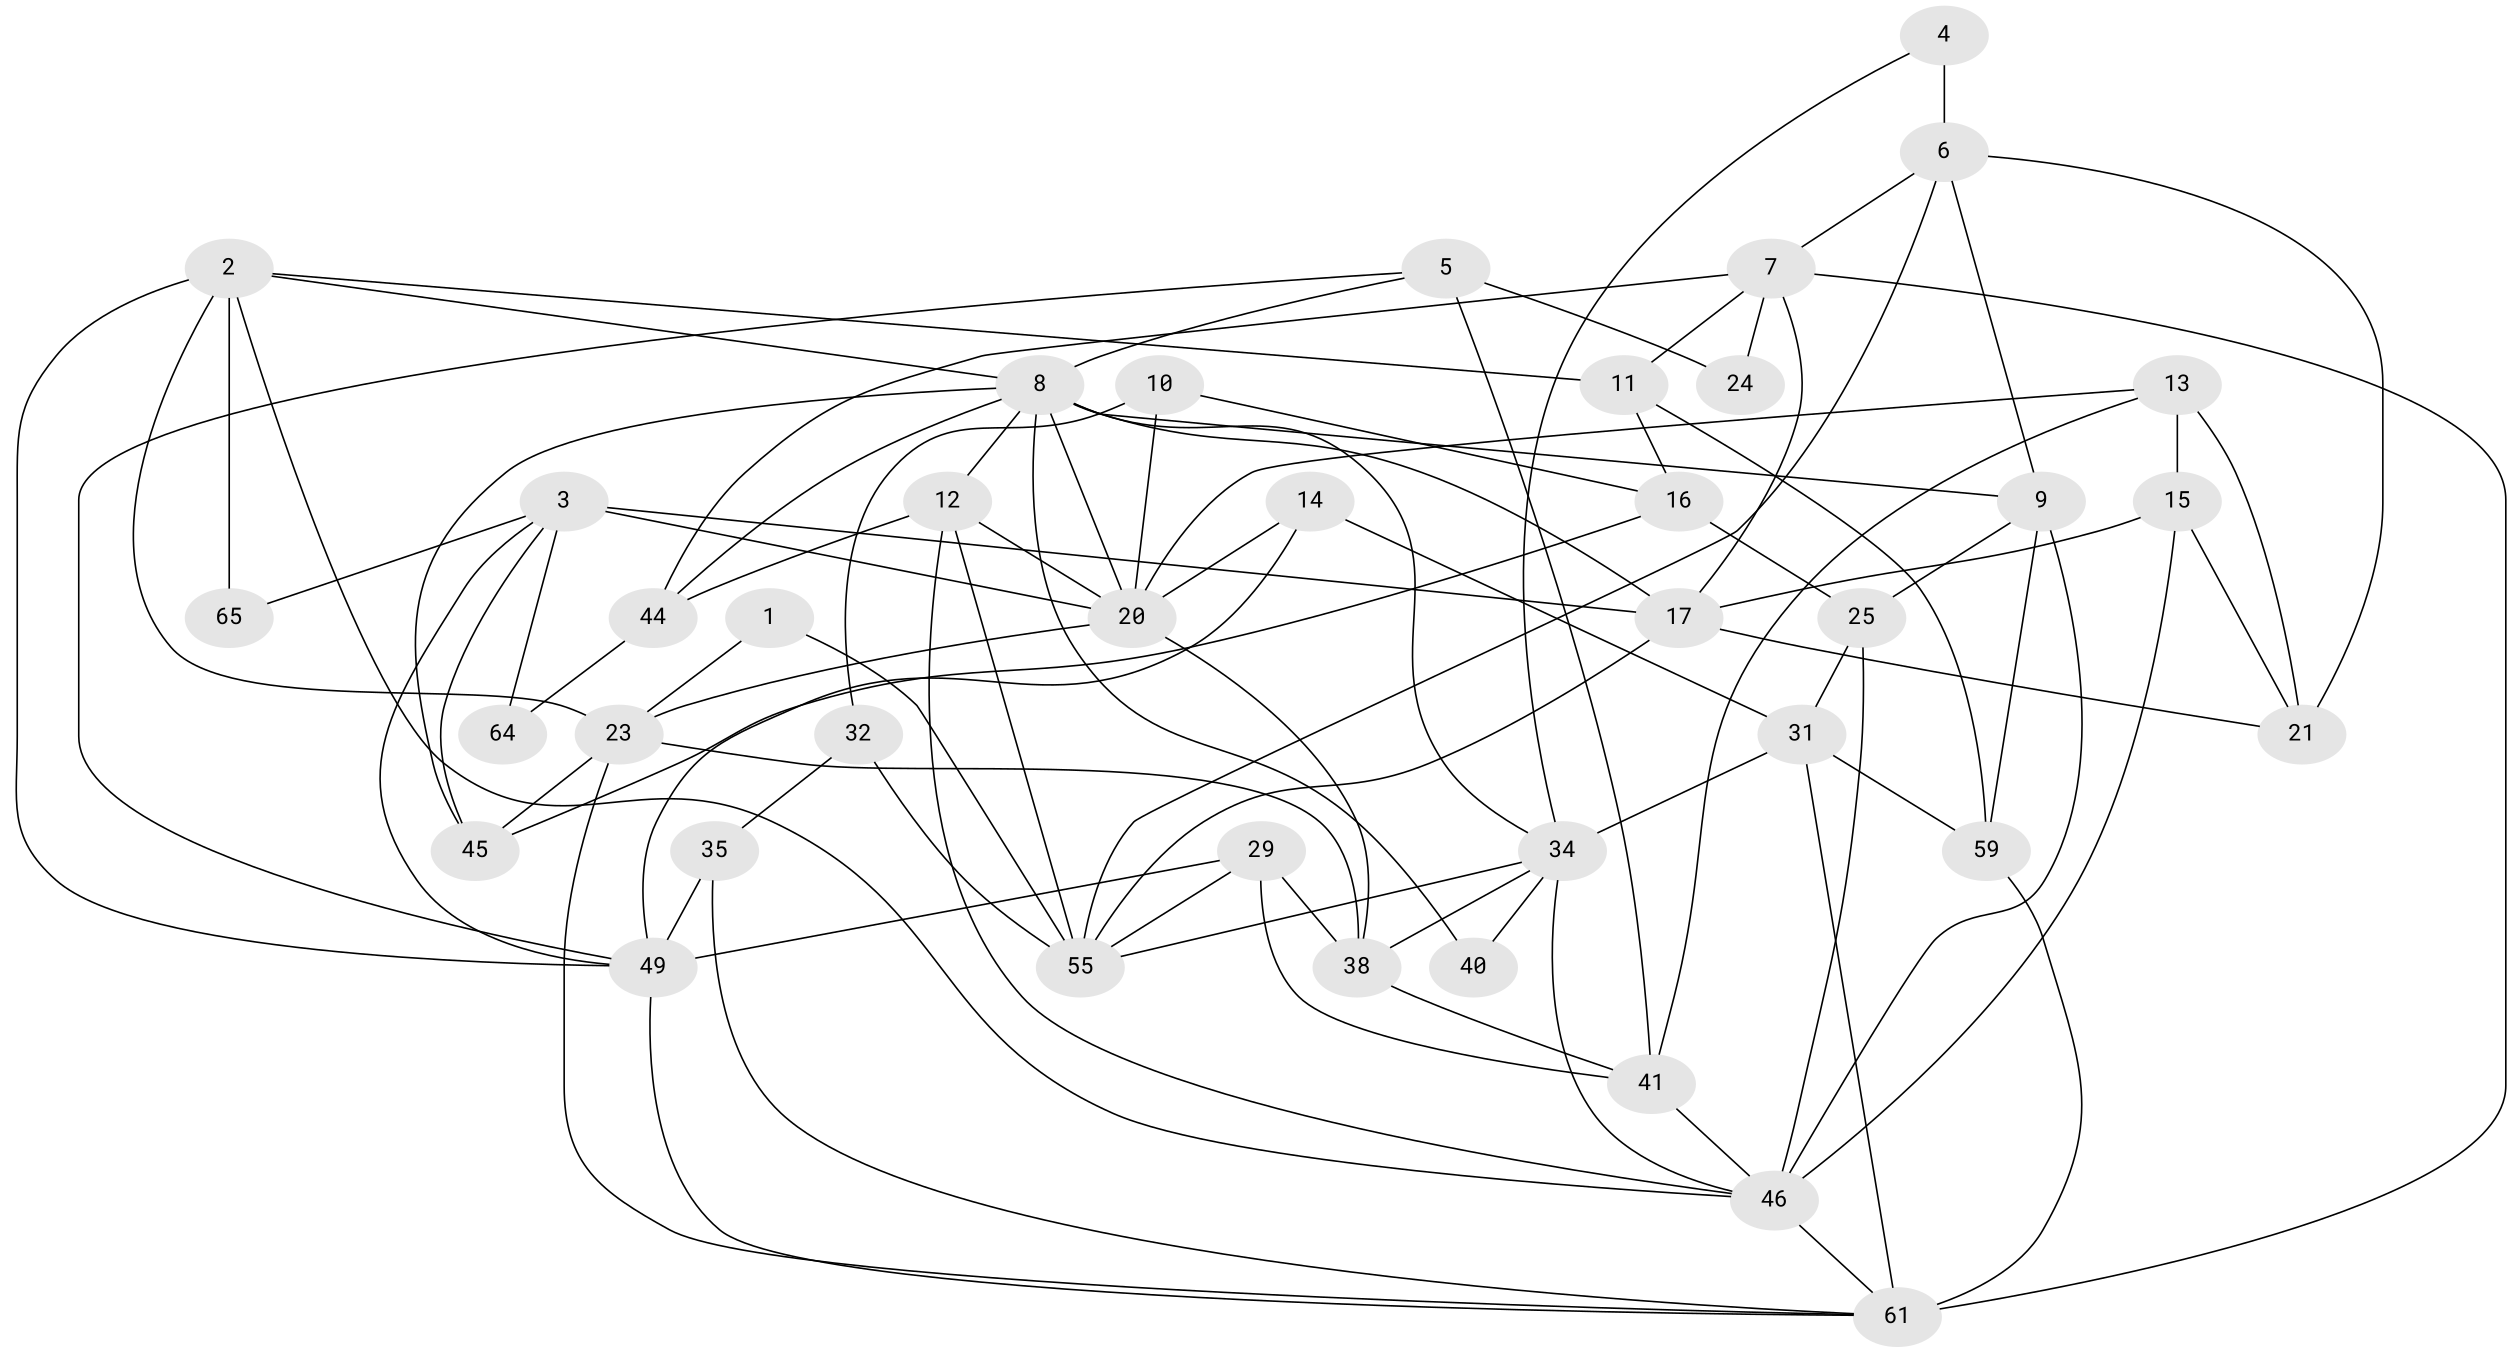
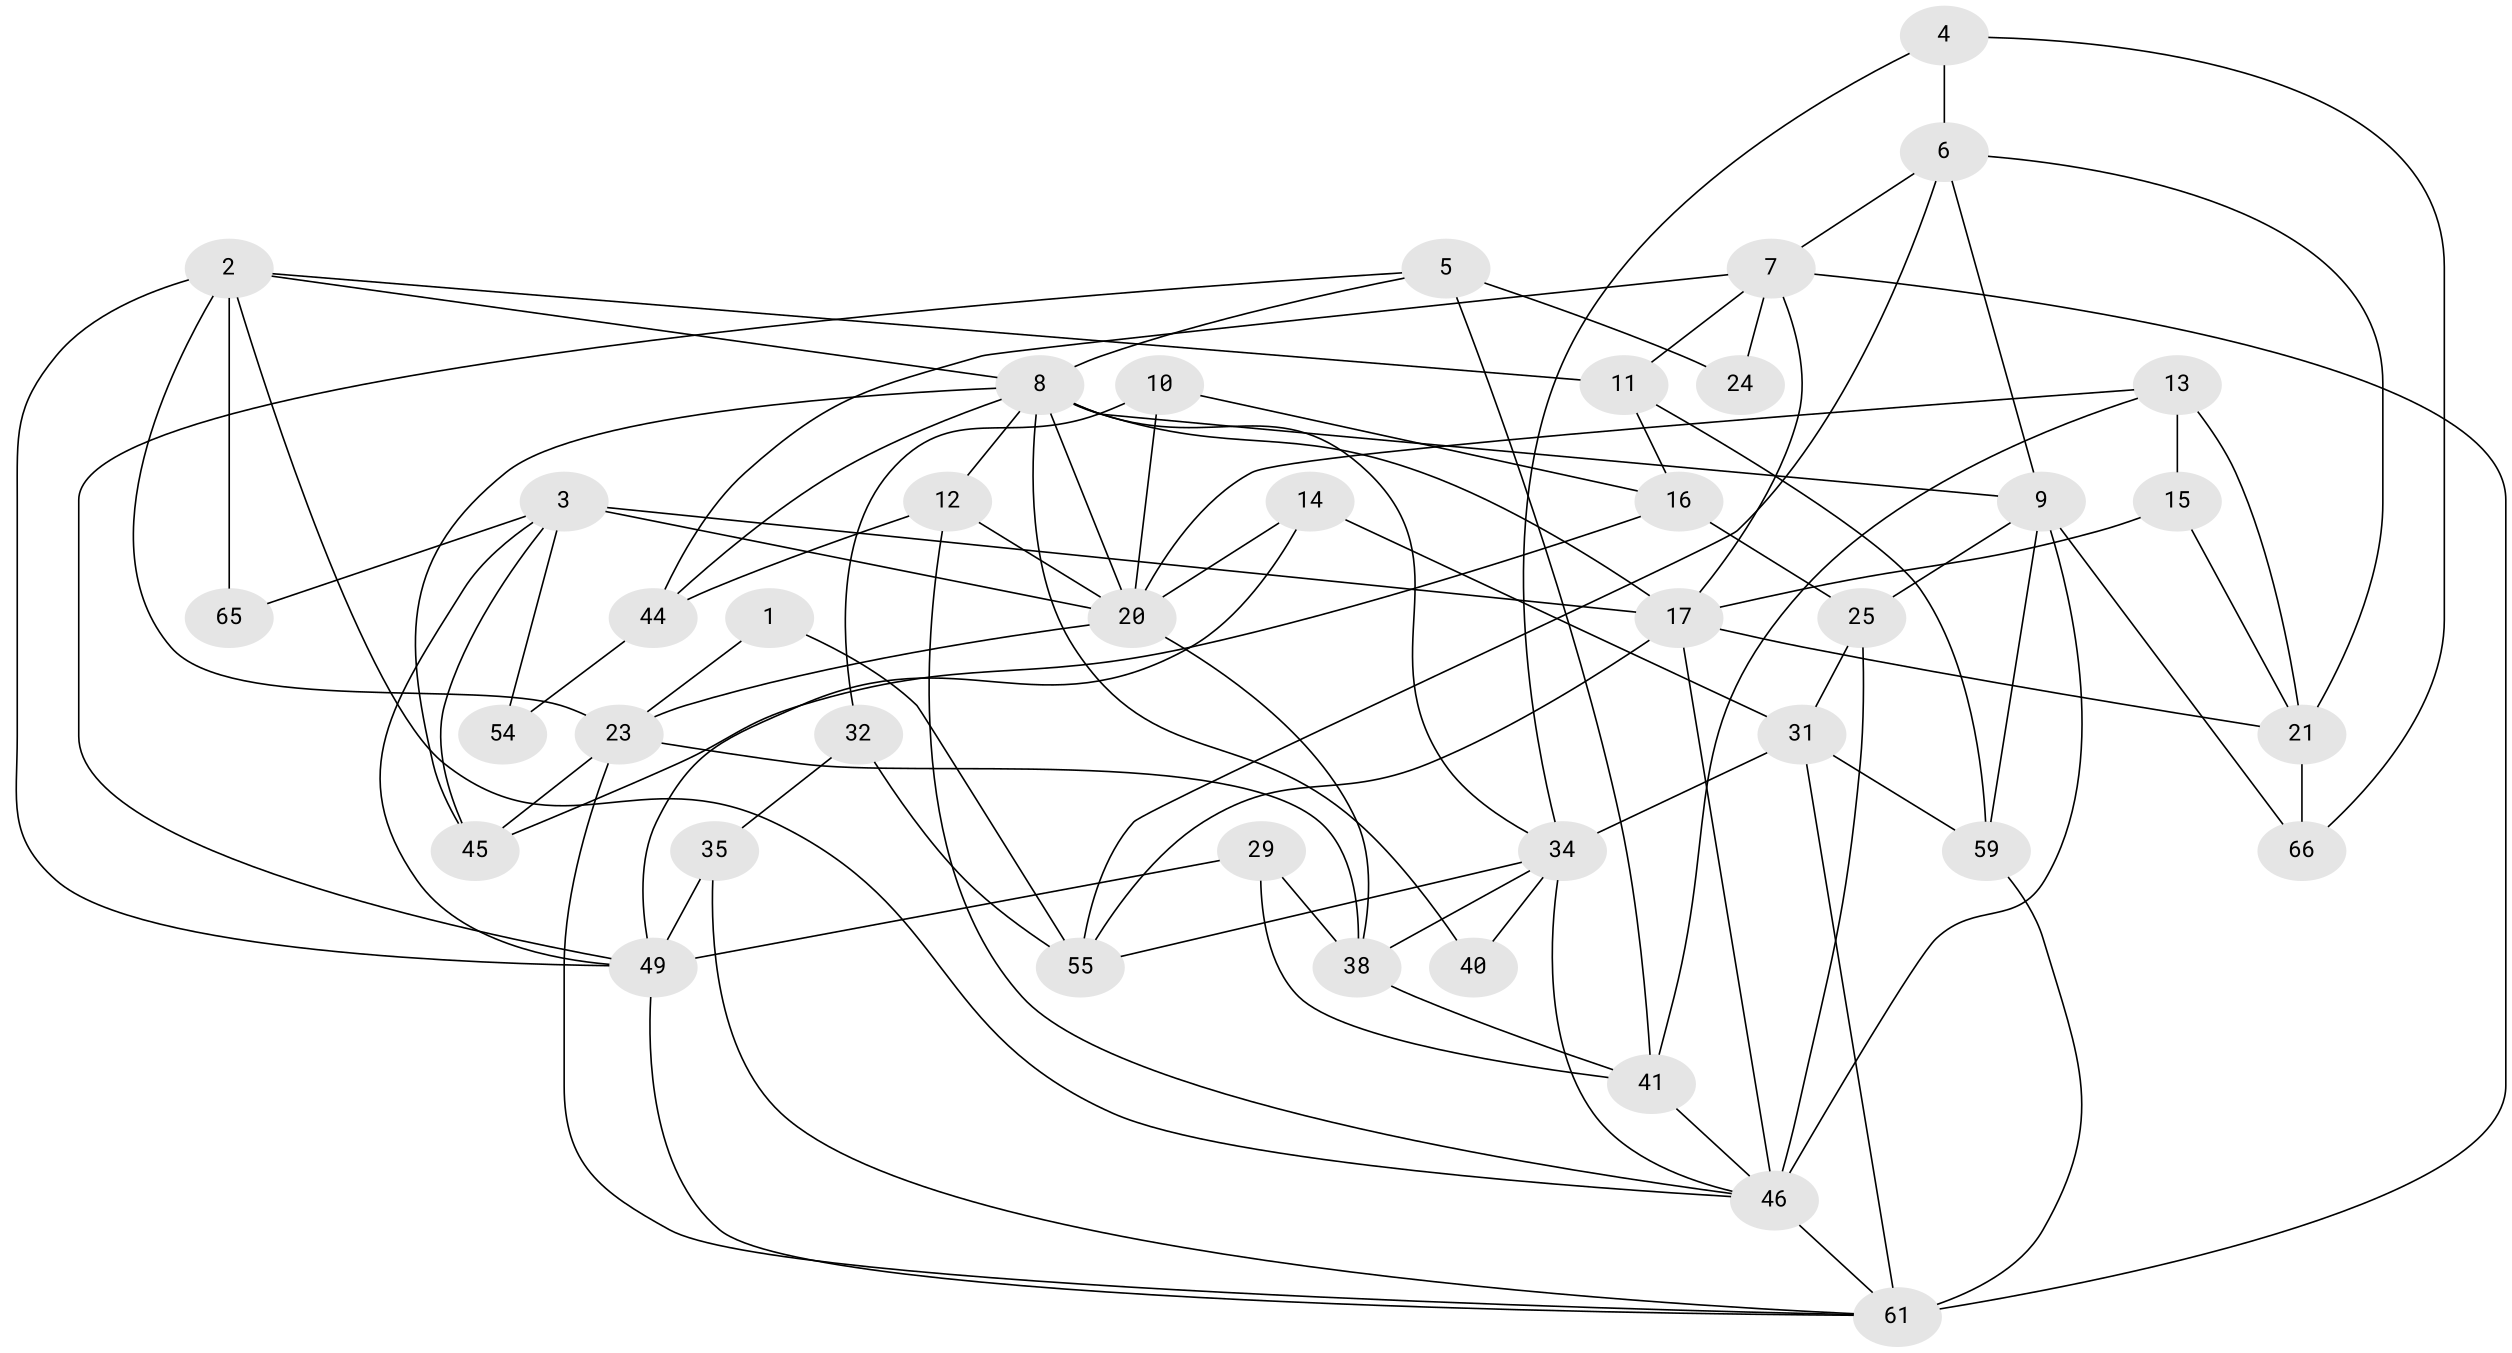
(503, 735) -> (503, 735)
(1014, 735) -> none
none -> (2302, 851)
(2067, 899) -> (1727, 910)
(1171, 909) -> none
